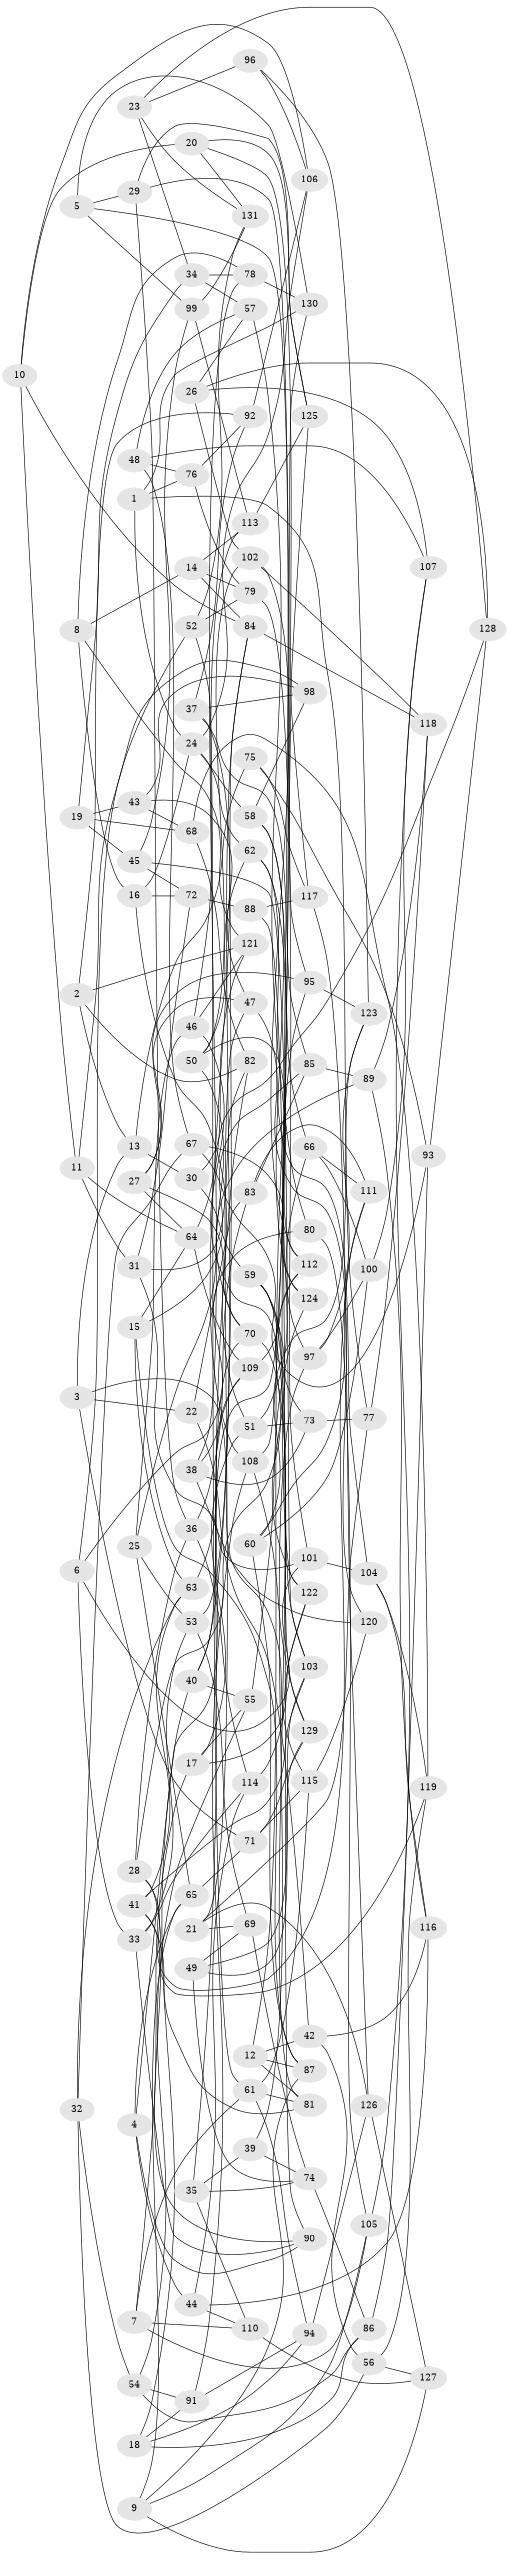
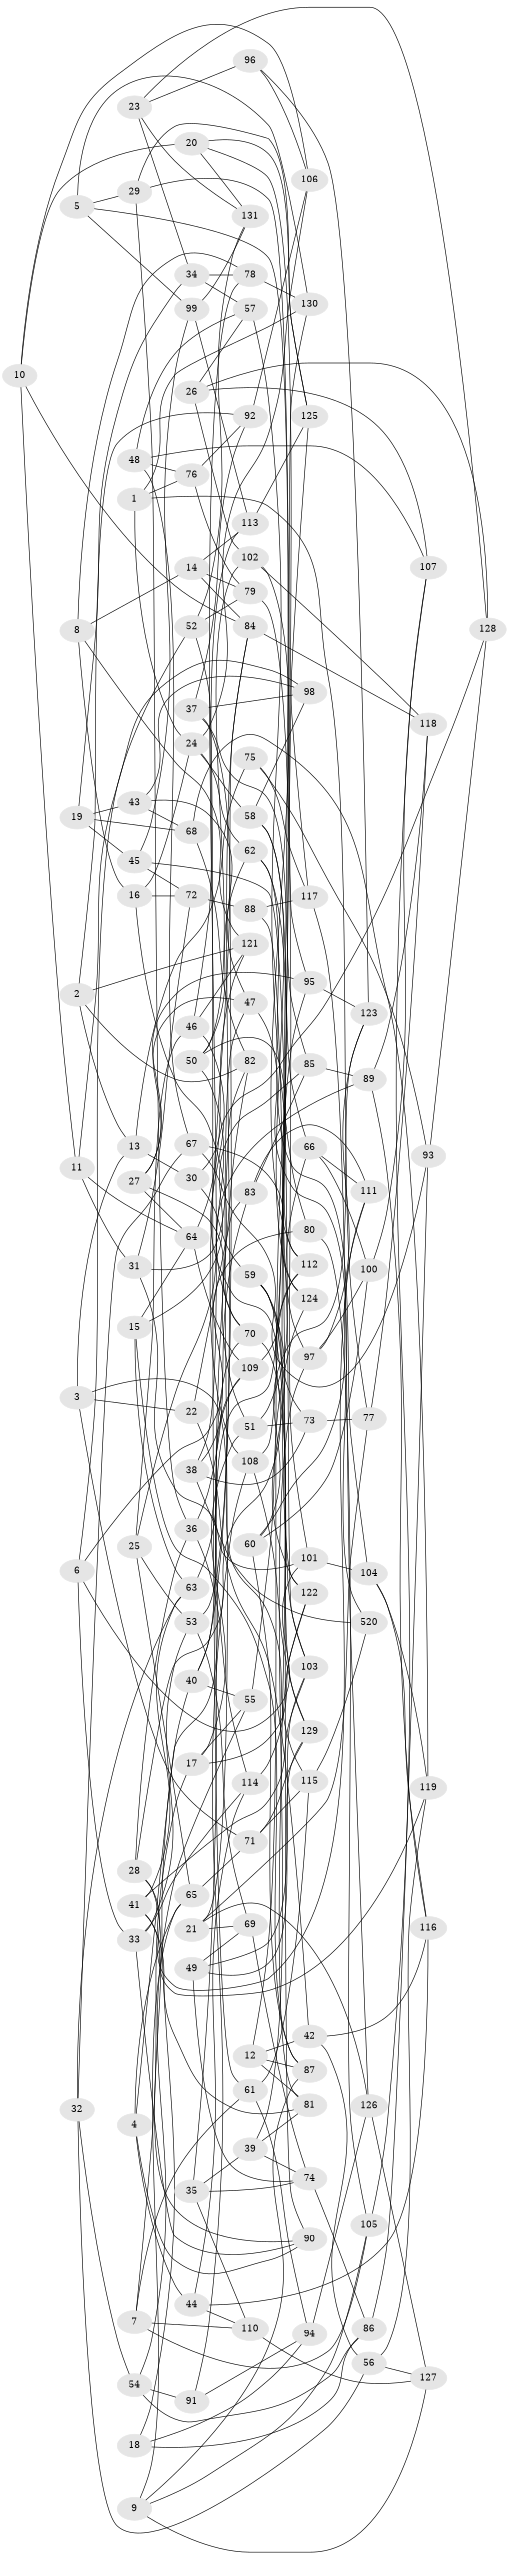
(369, 1623) -> (369, 1623)
(280, 2098) -> (282, 2126)
(163, 2424) -> none
